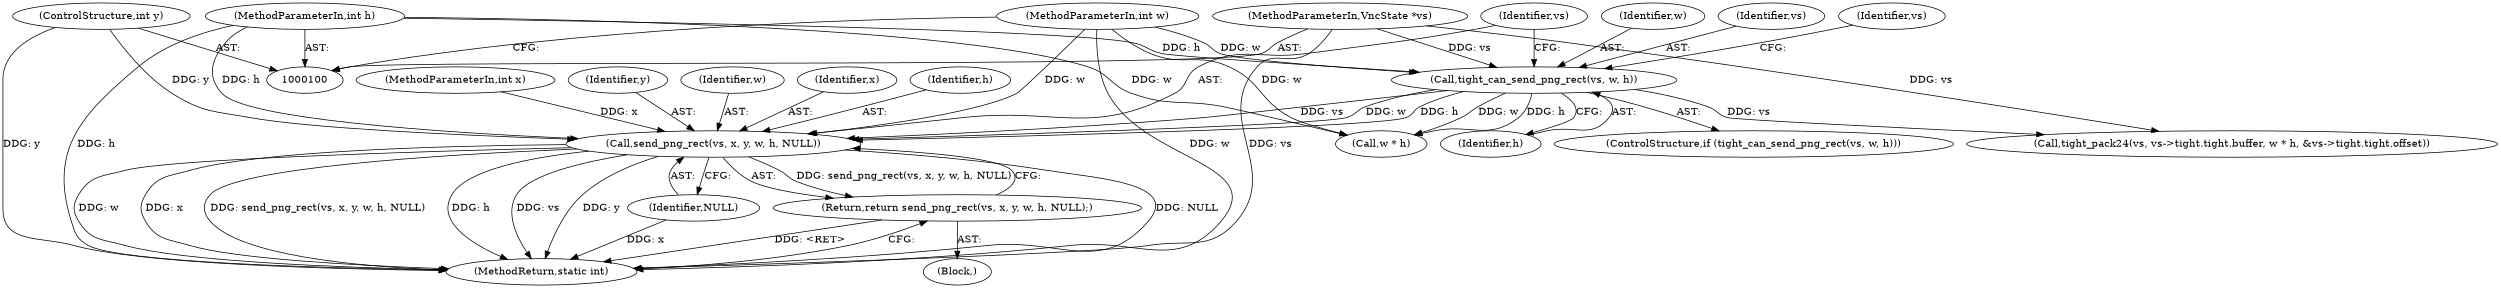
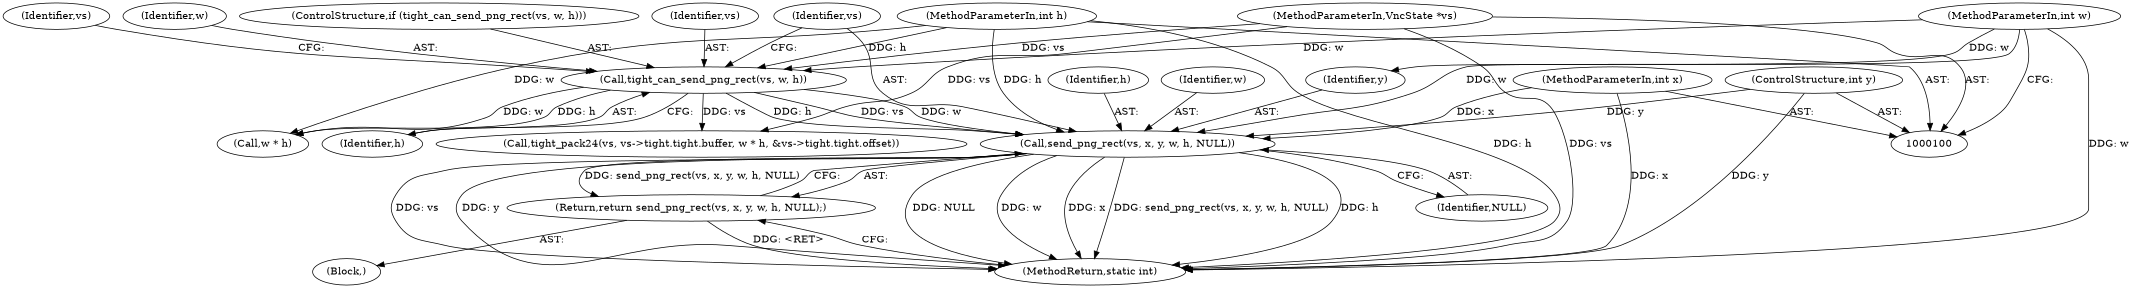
(1232, 68) -> (1700, 64)
(847, 80) -> none
(1650, 109) -> (569, 47)
none -> (1778, 113)
(622, 238) -> (1616, 233)
